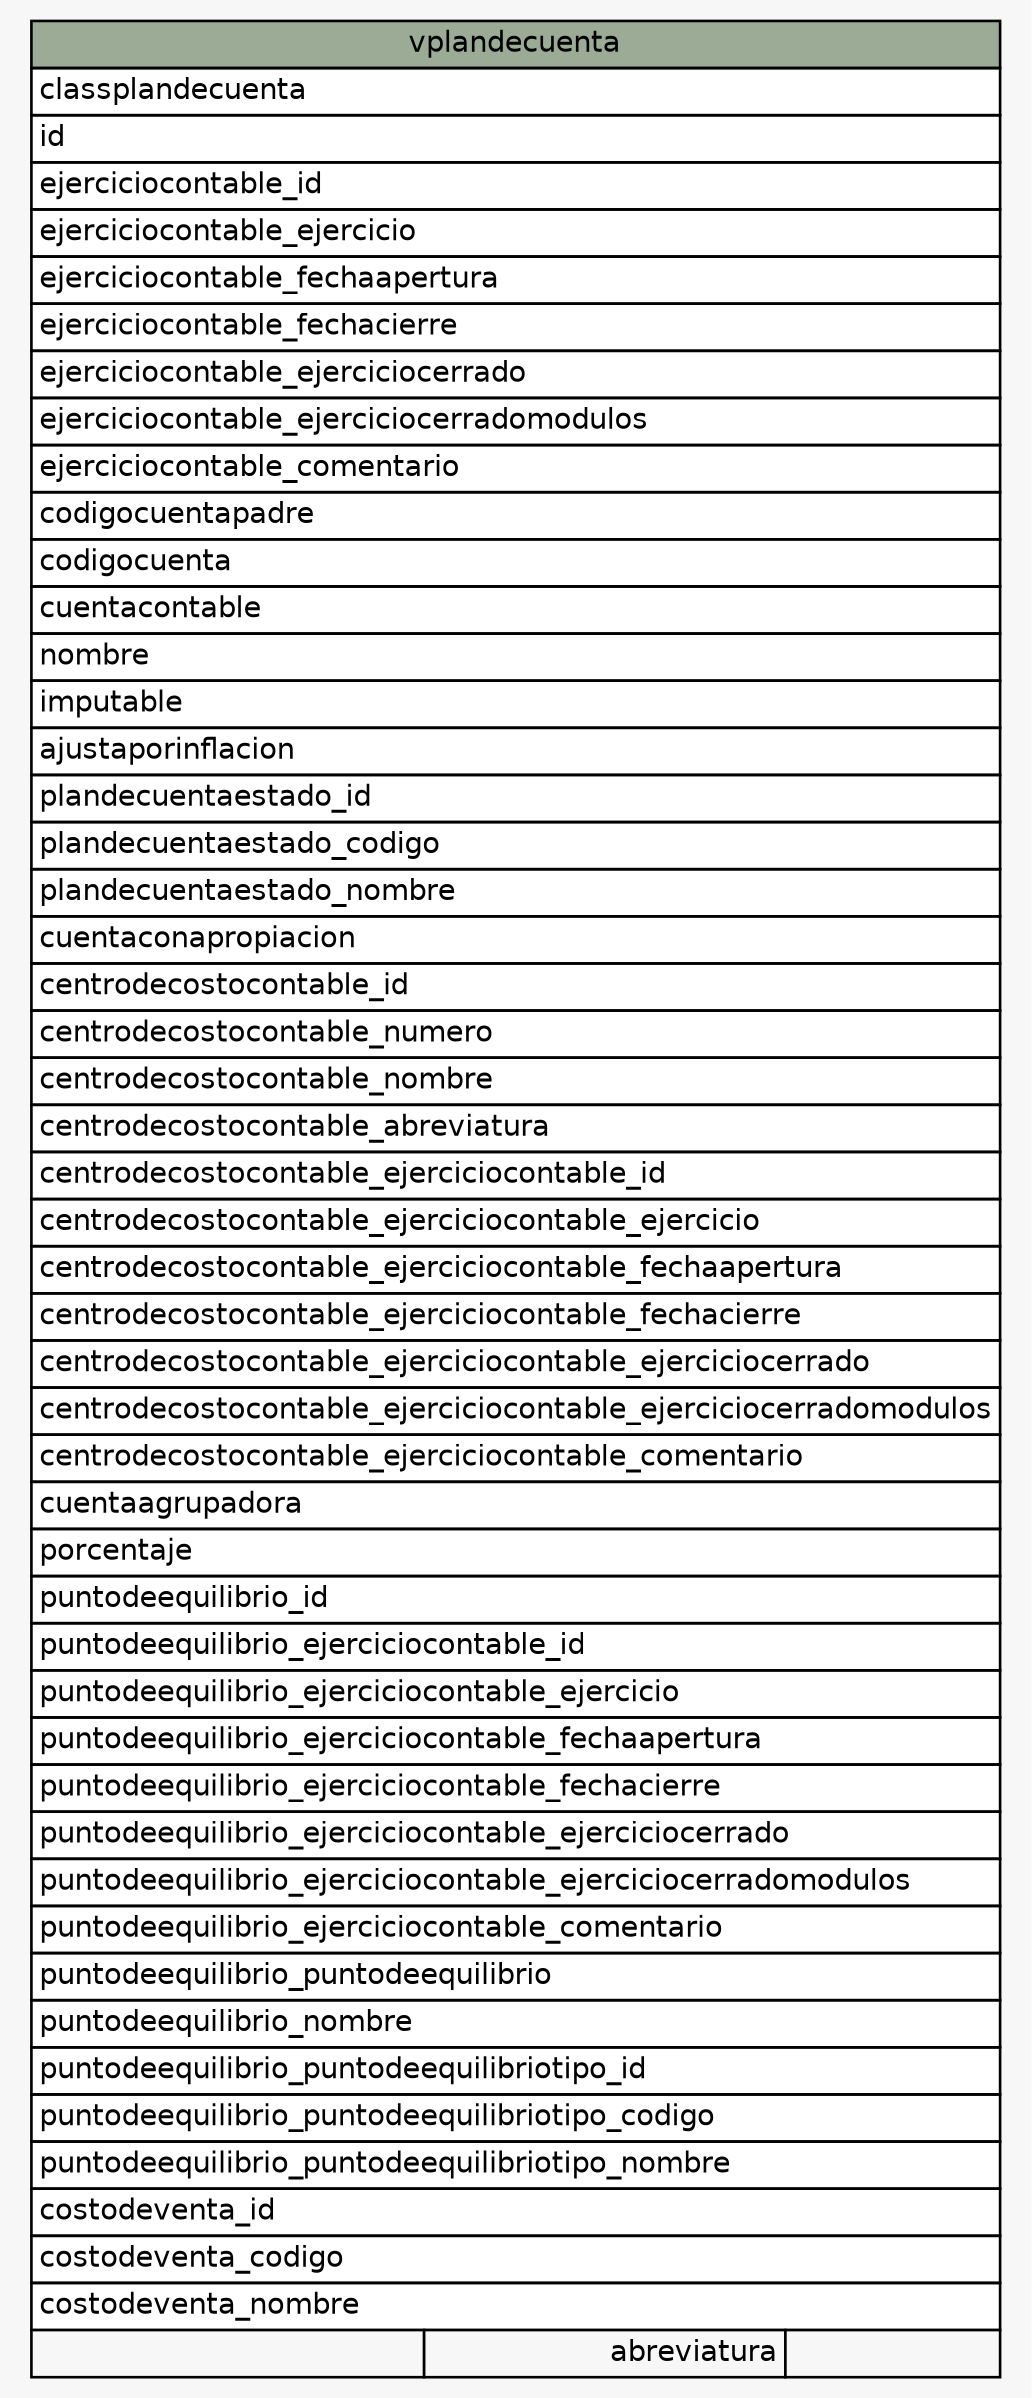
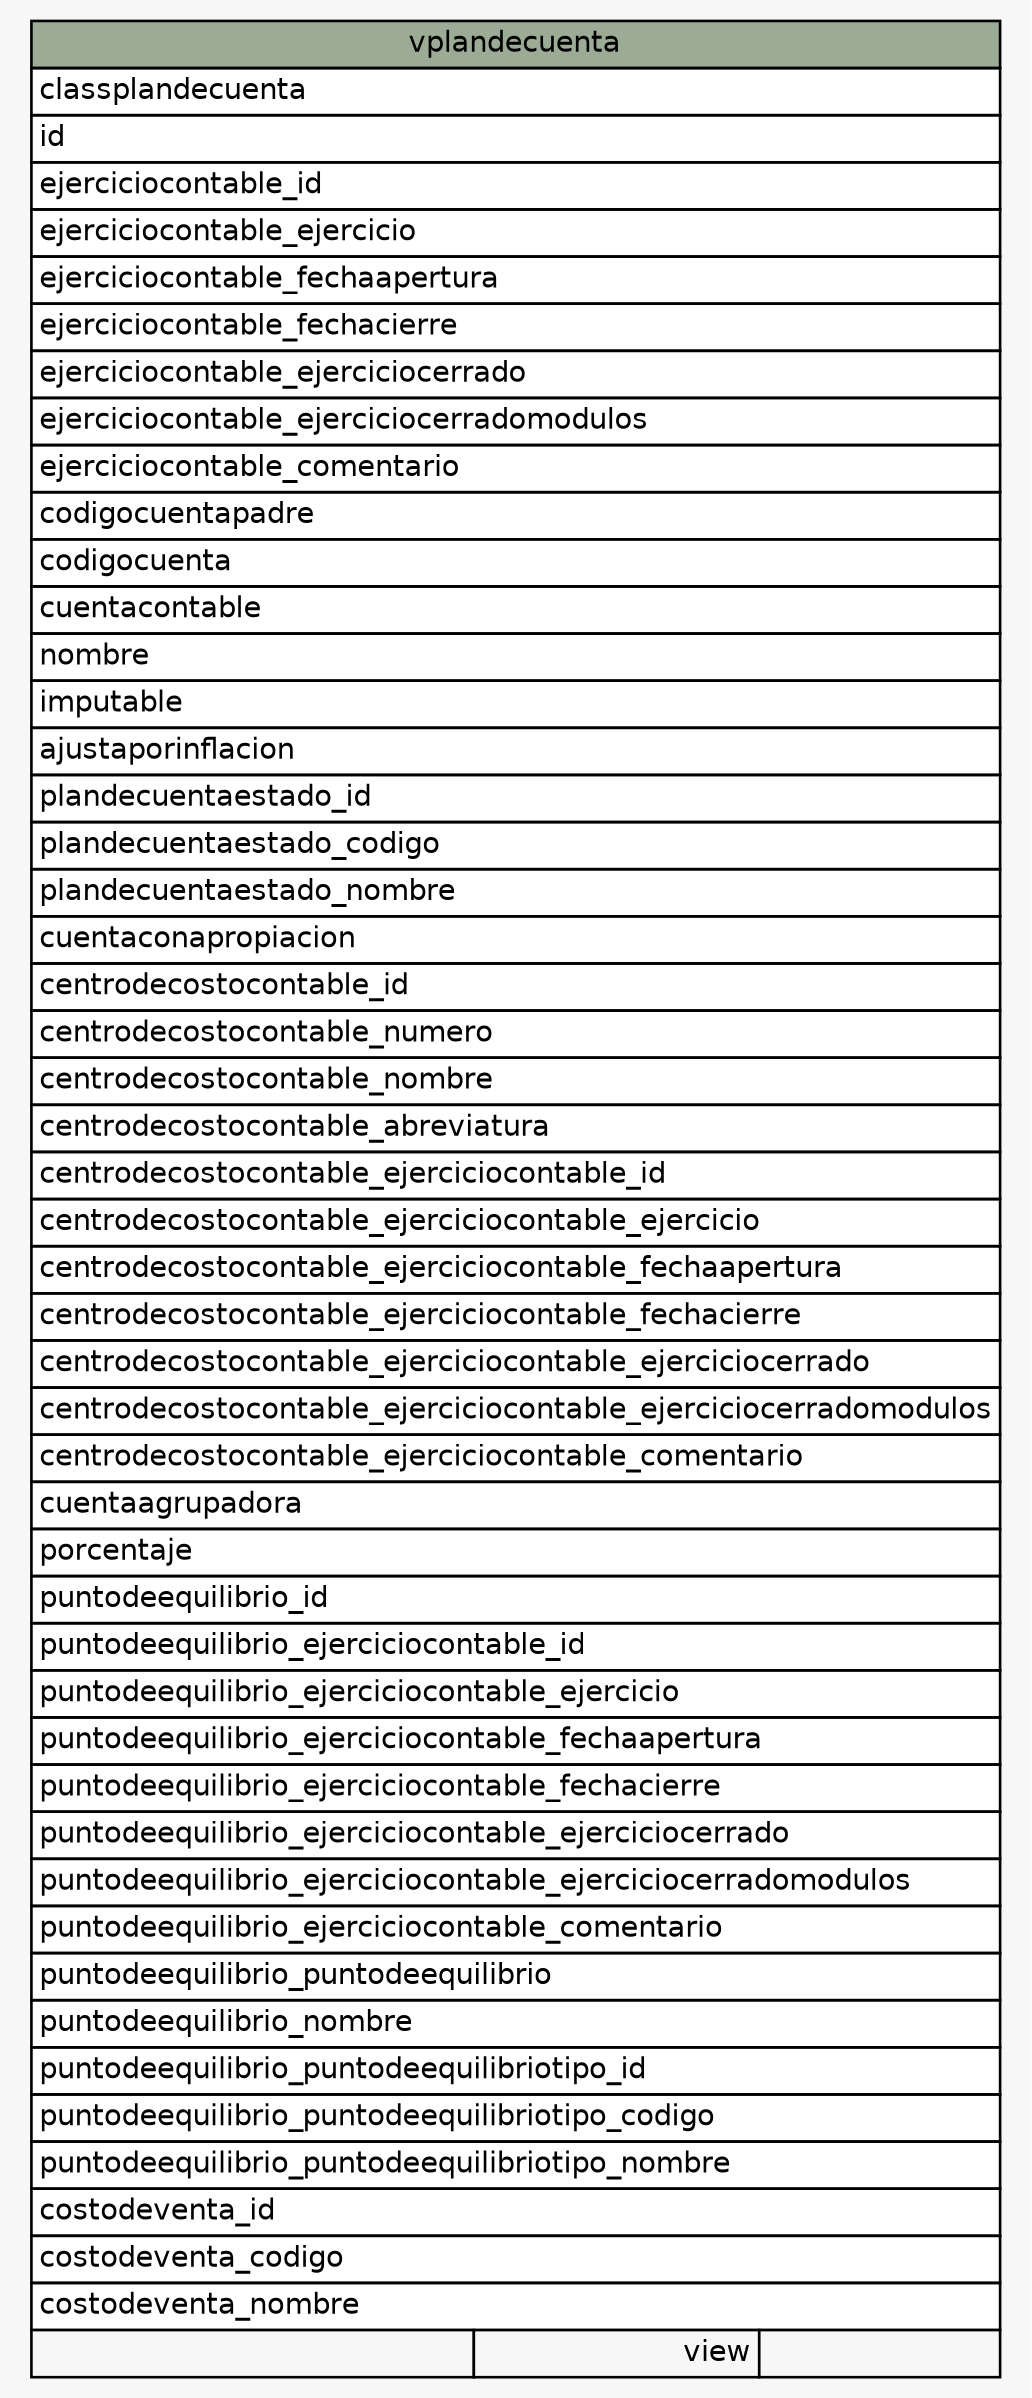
(694, 2352) -> (717, 2352)
